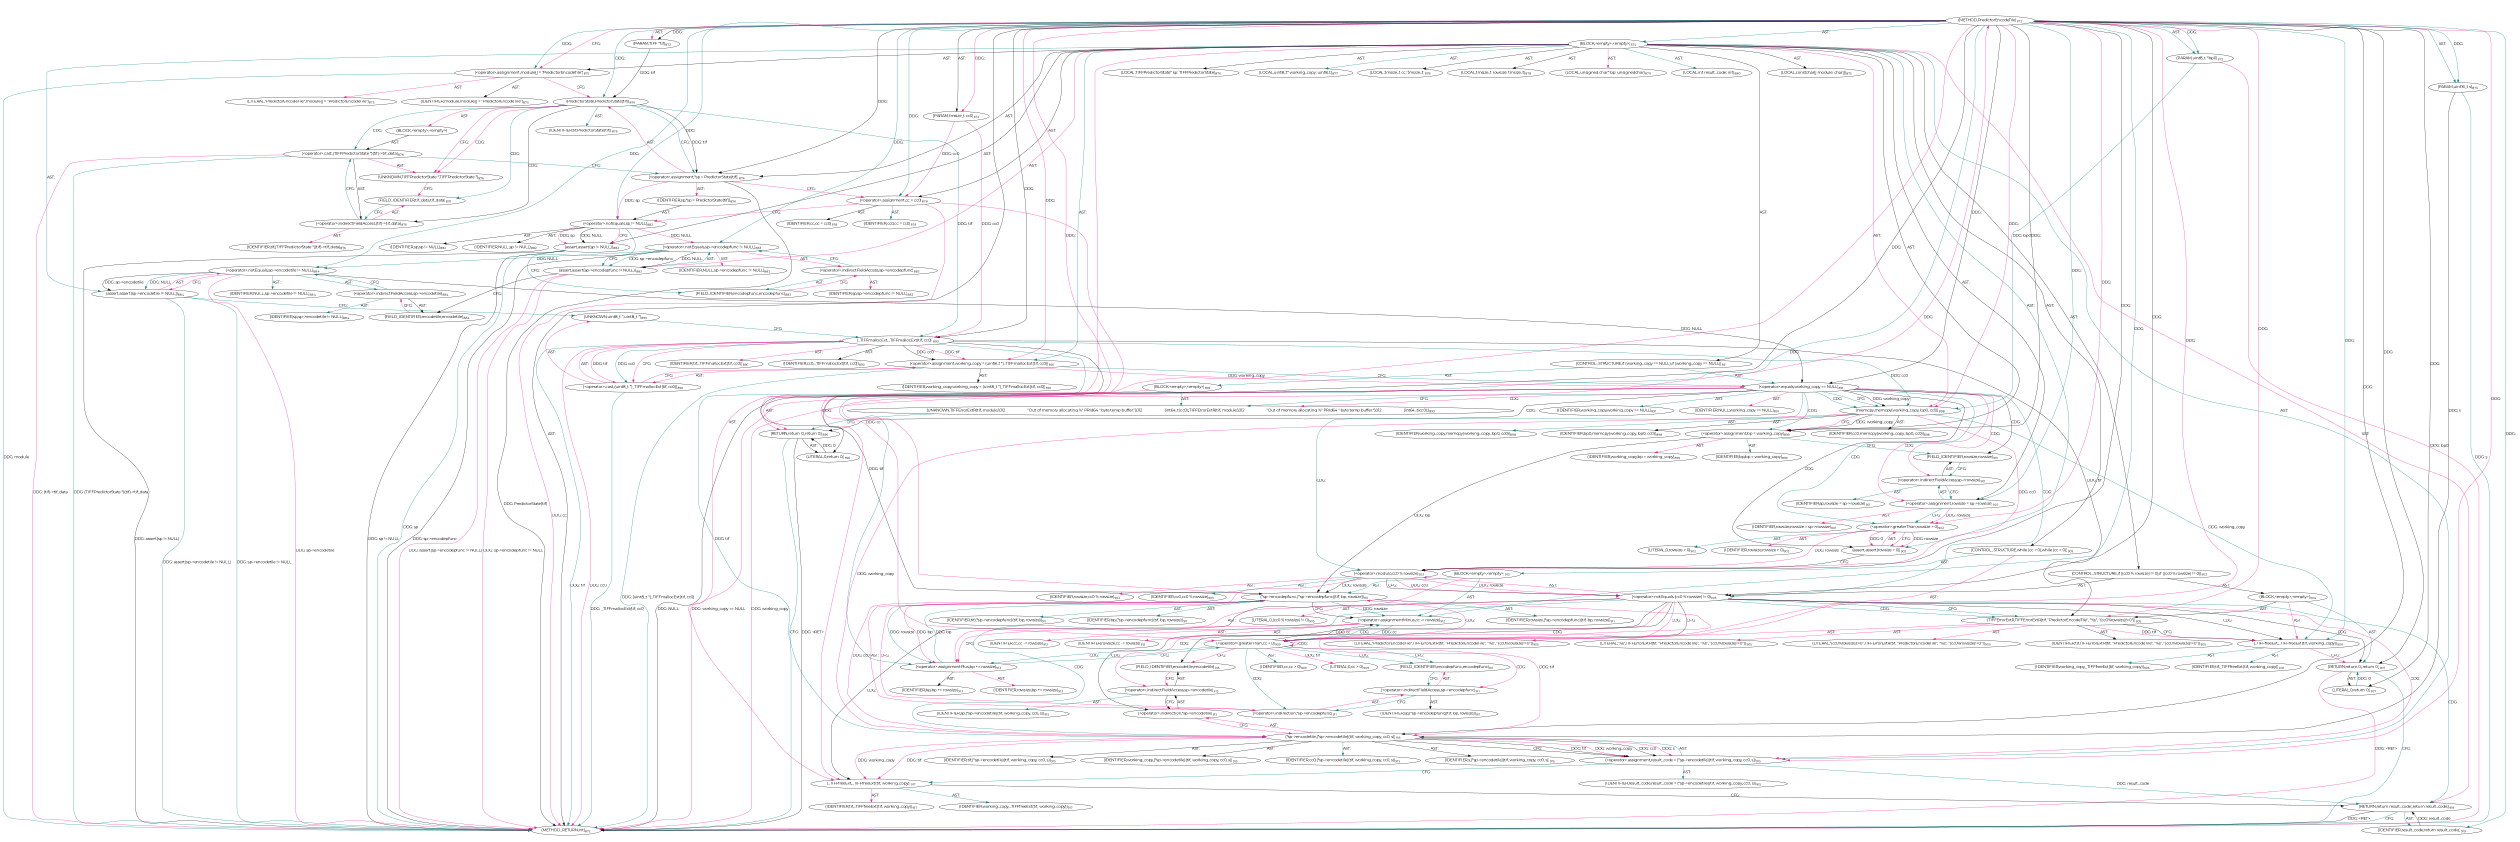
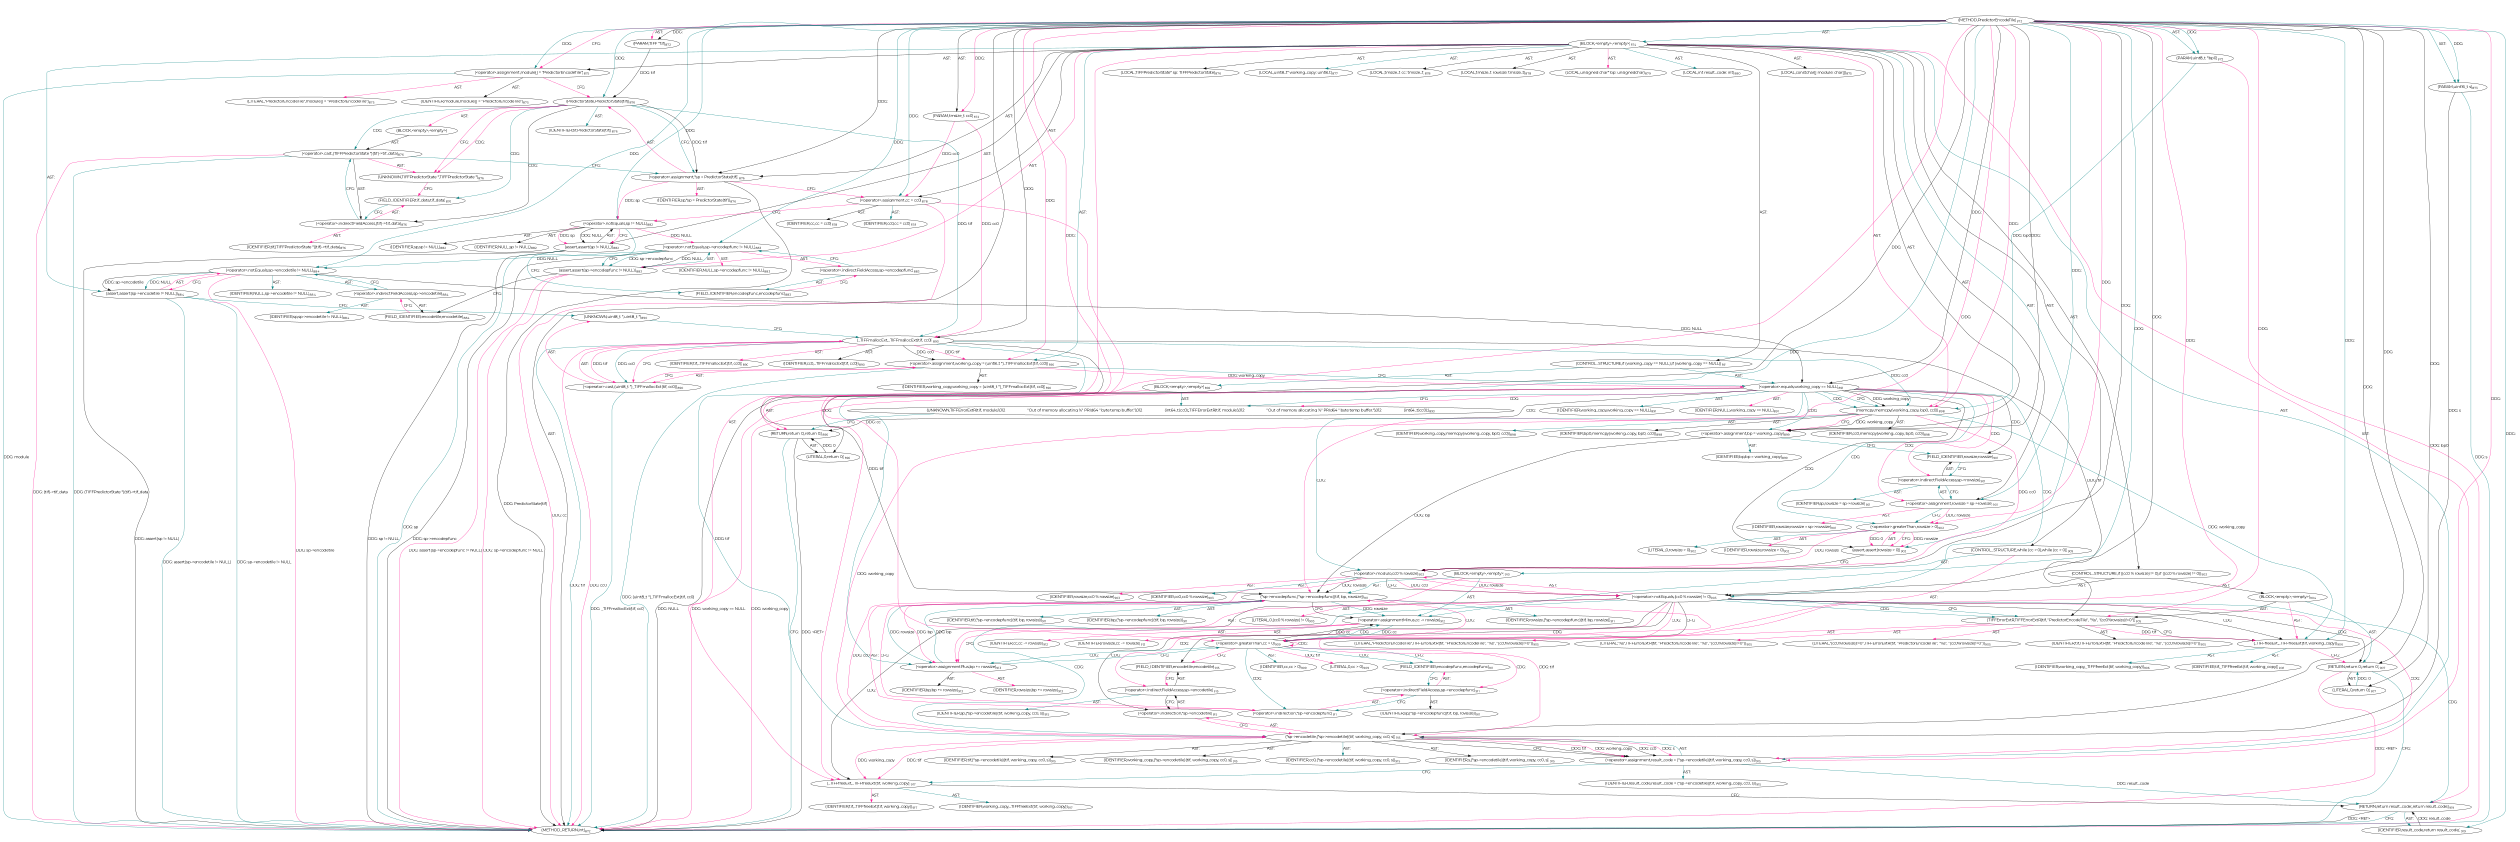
(659, 212) -> (604, 237)
(871, 294) -> none
(1257, 396) -> (1813, 407)
(1634, 457) -> none
